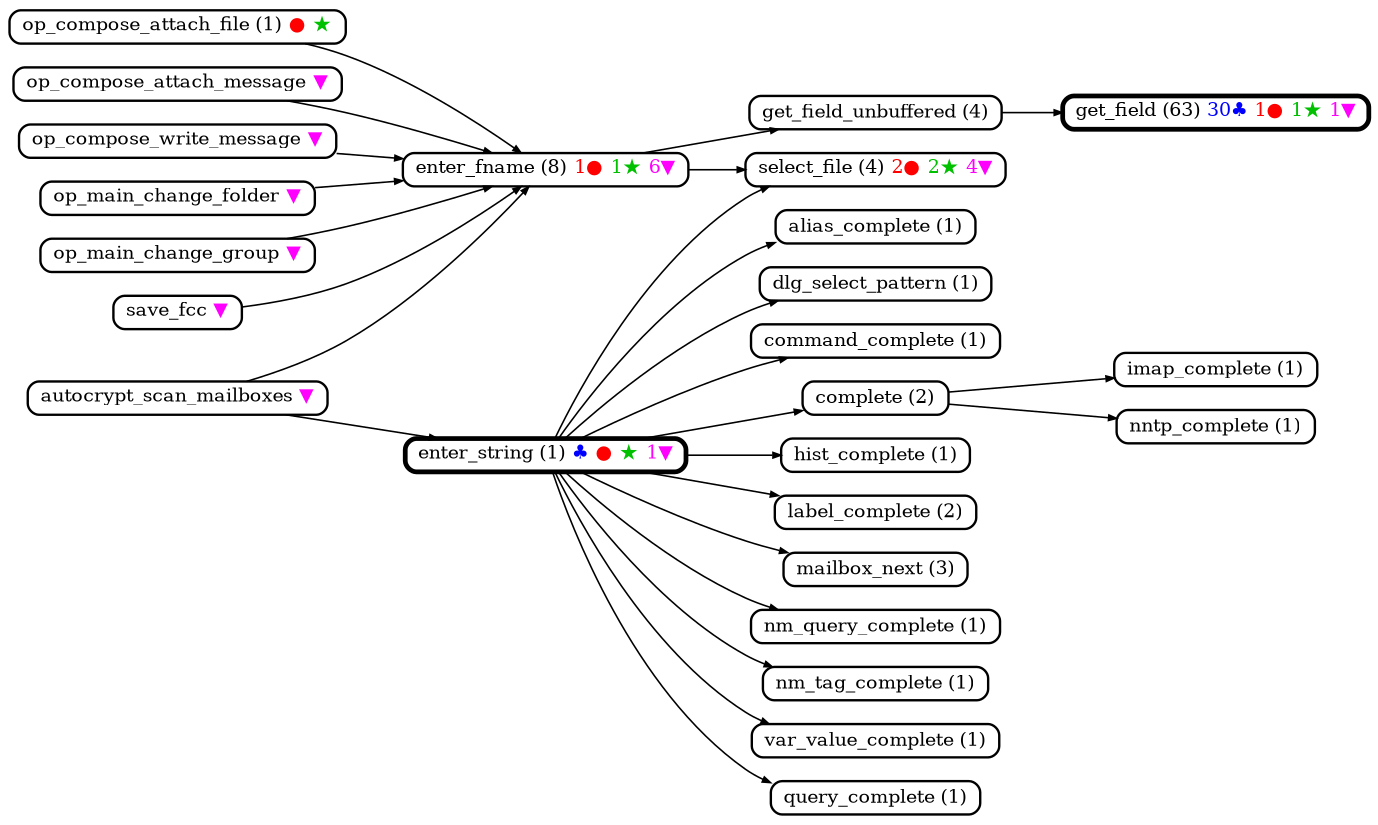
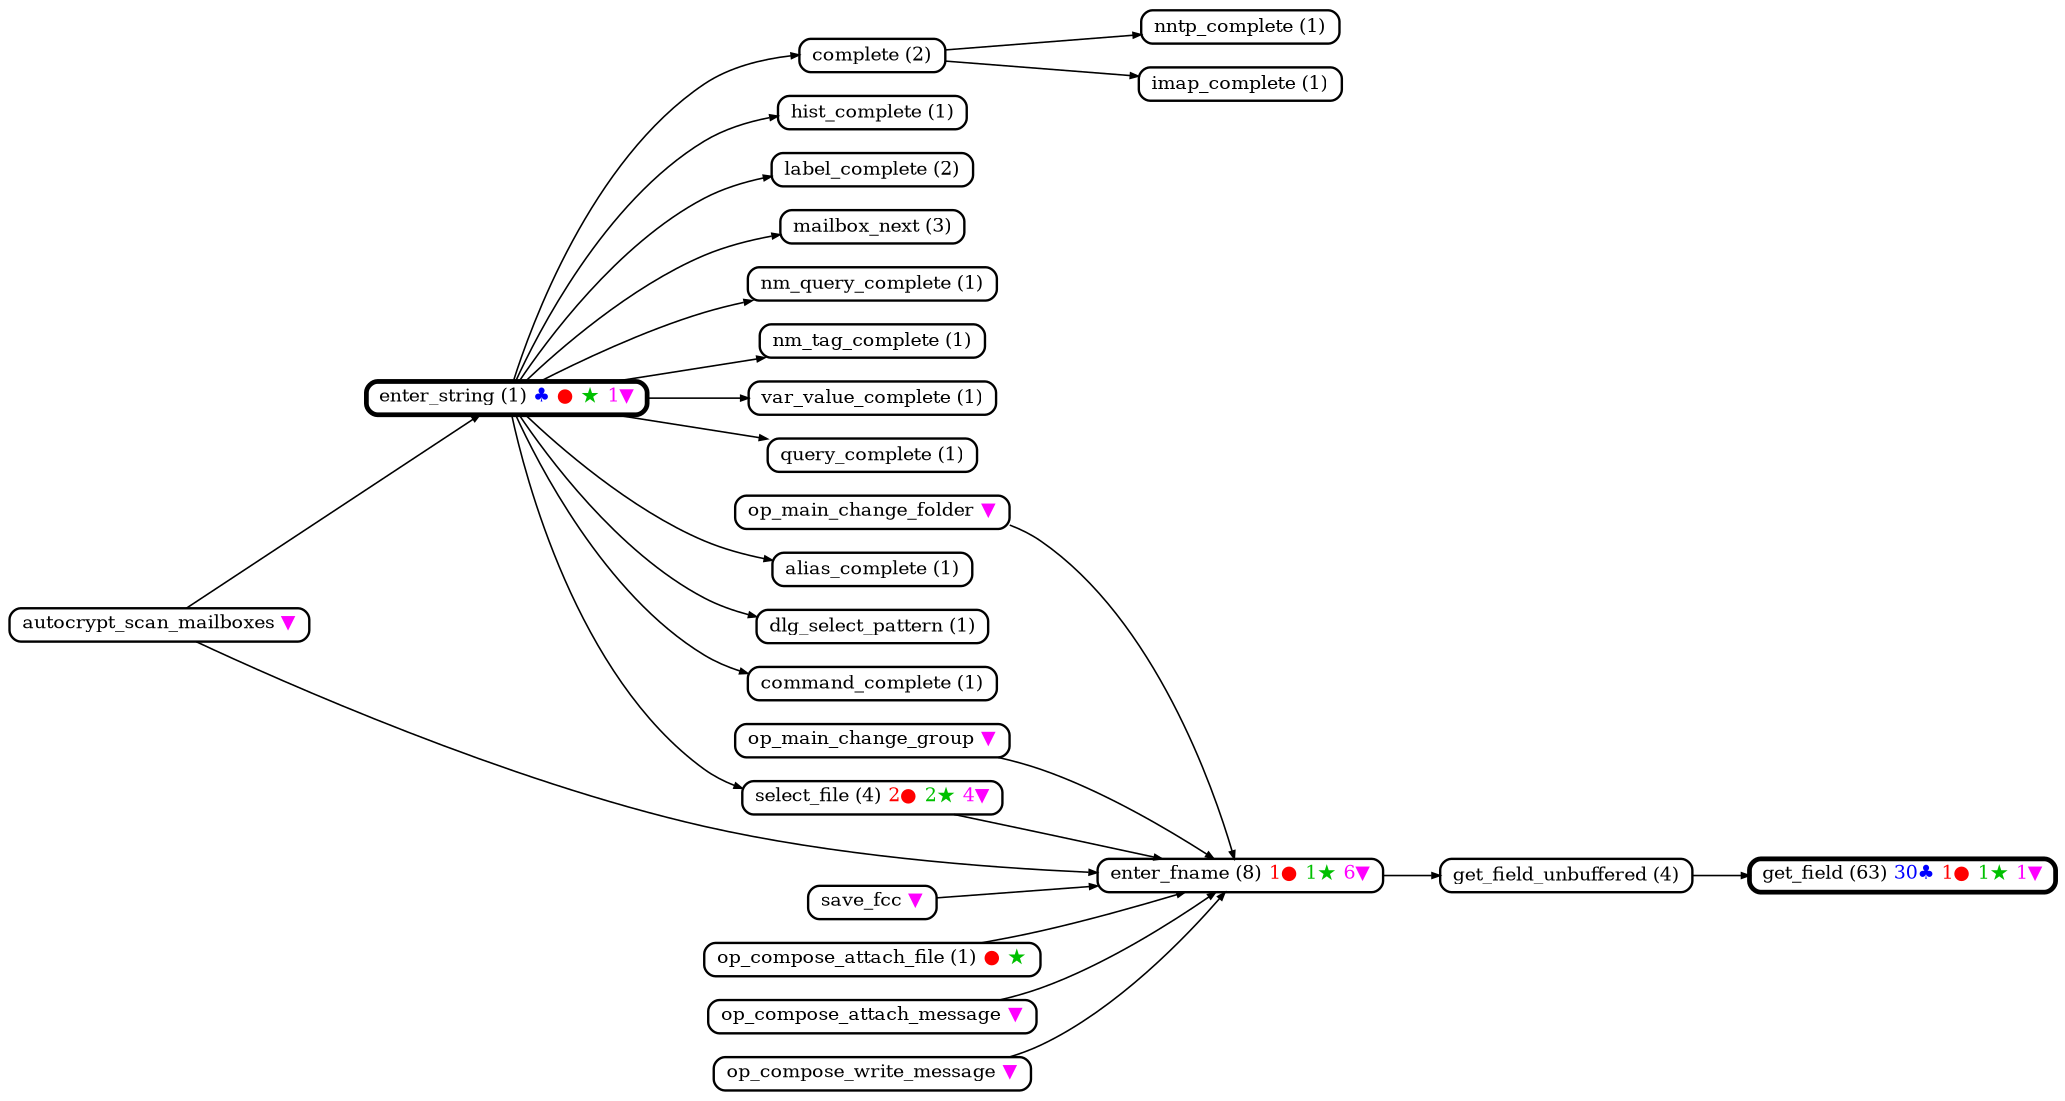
(713, 170) -> (1054, 836)
